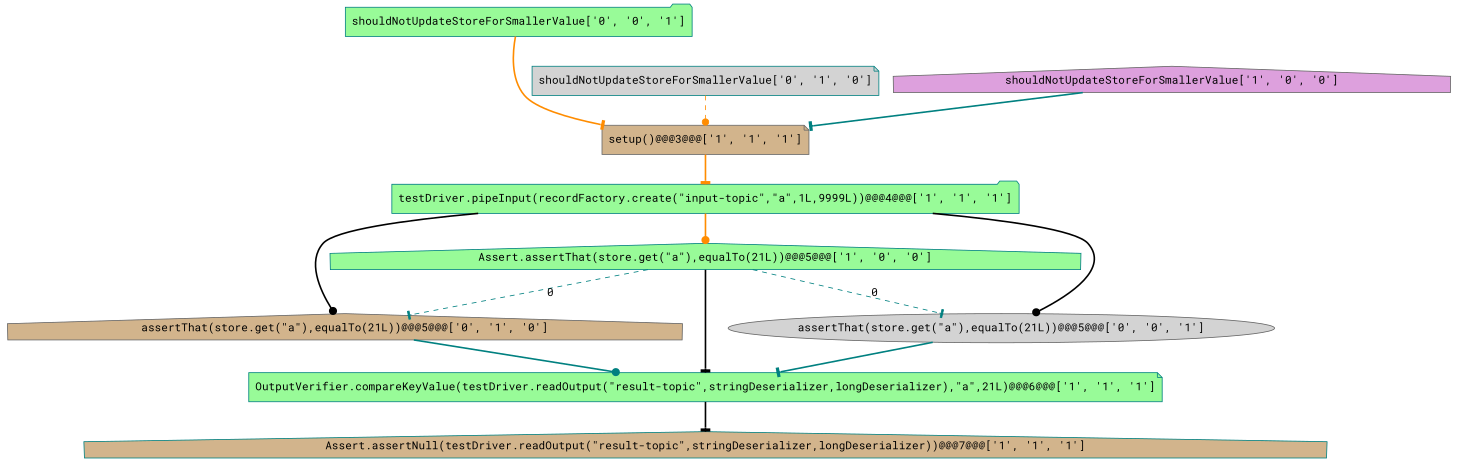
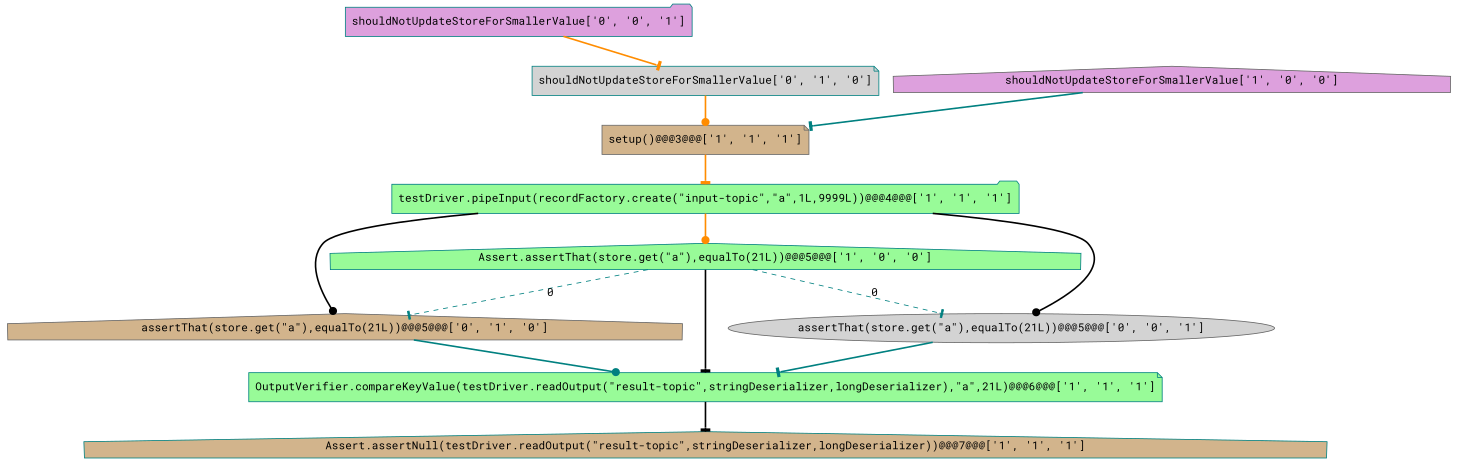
(519, 22) -> (519, 22)
(532, 102) -> (610, 51)
(705, 107) -> (705, 107)
